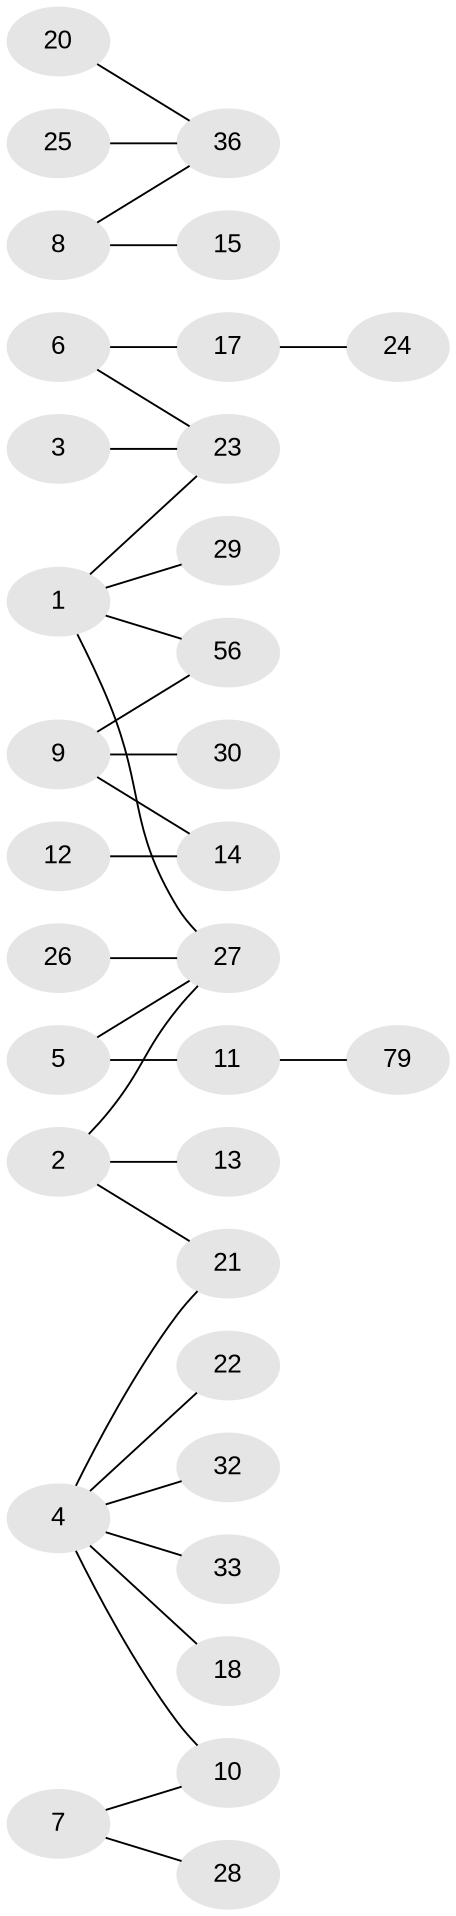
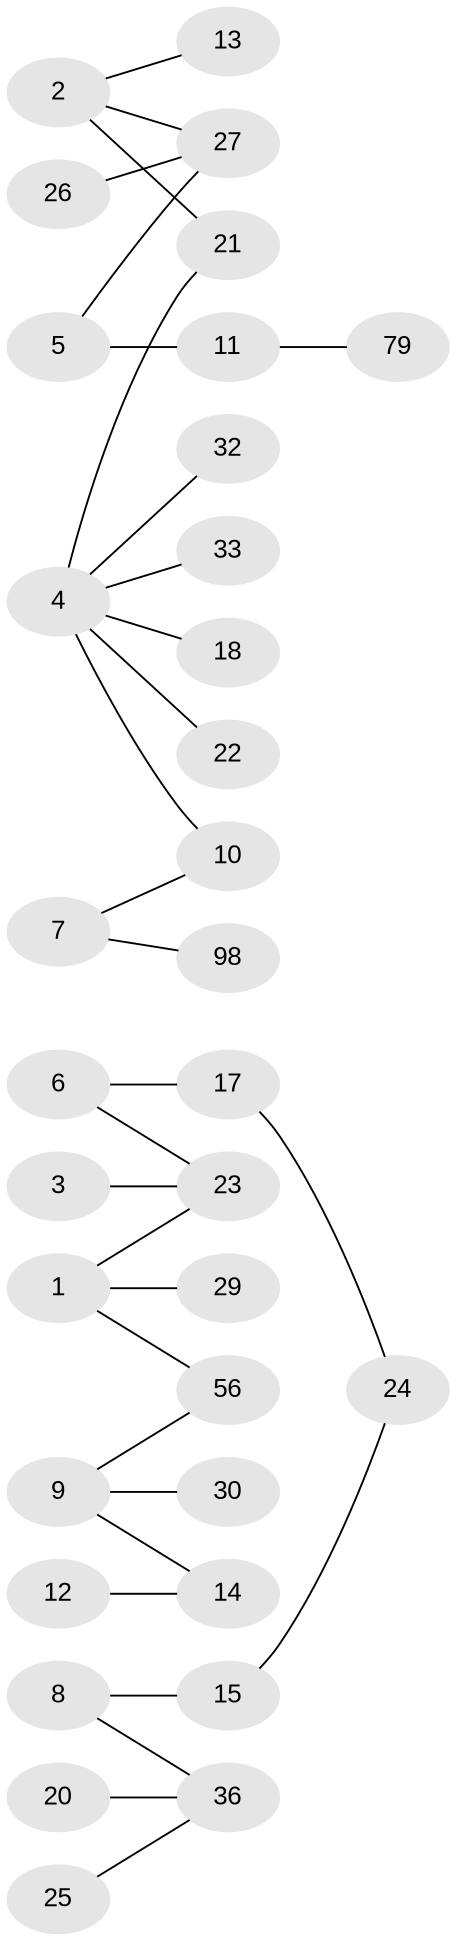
(134, 785) -> none
none -> (332, 1551)
(228, 1875) -> (228, 958)
